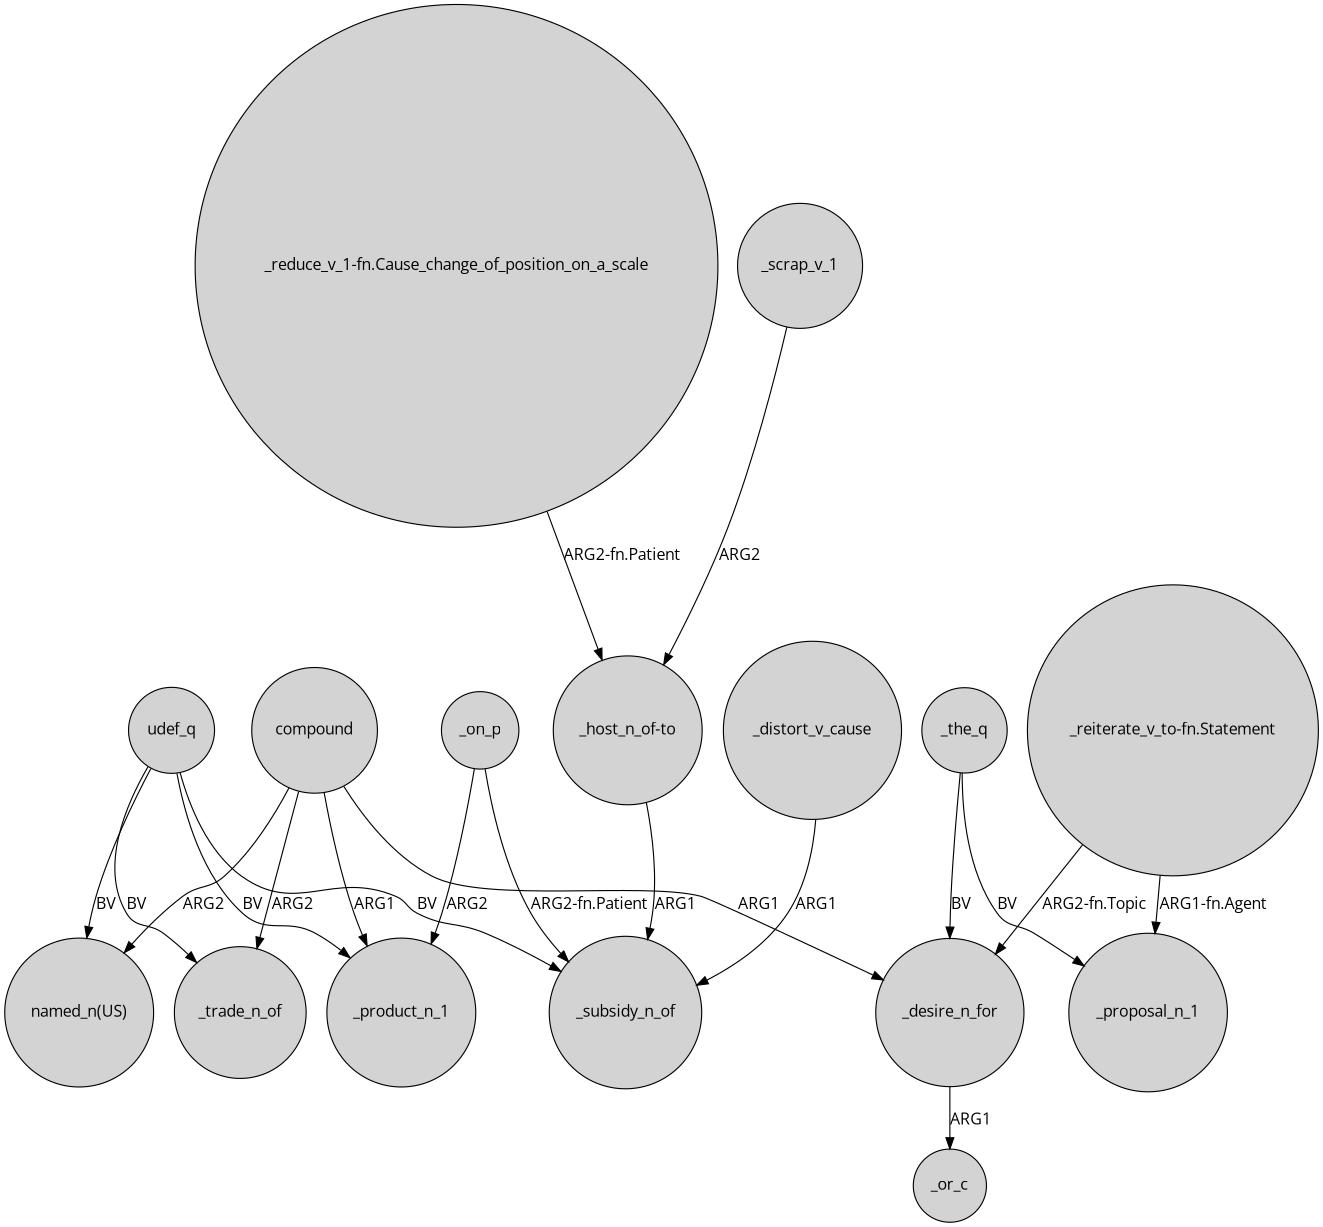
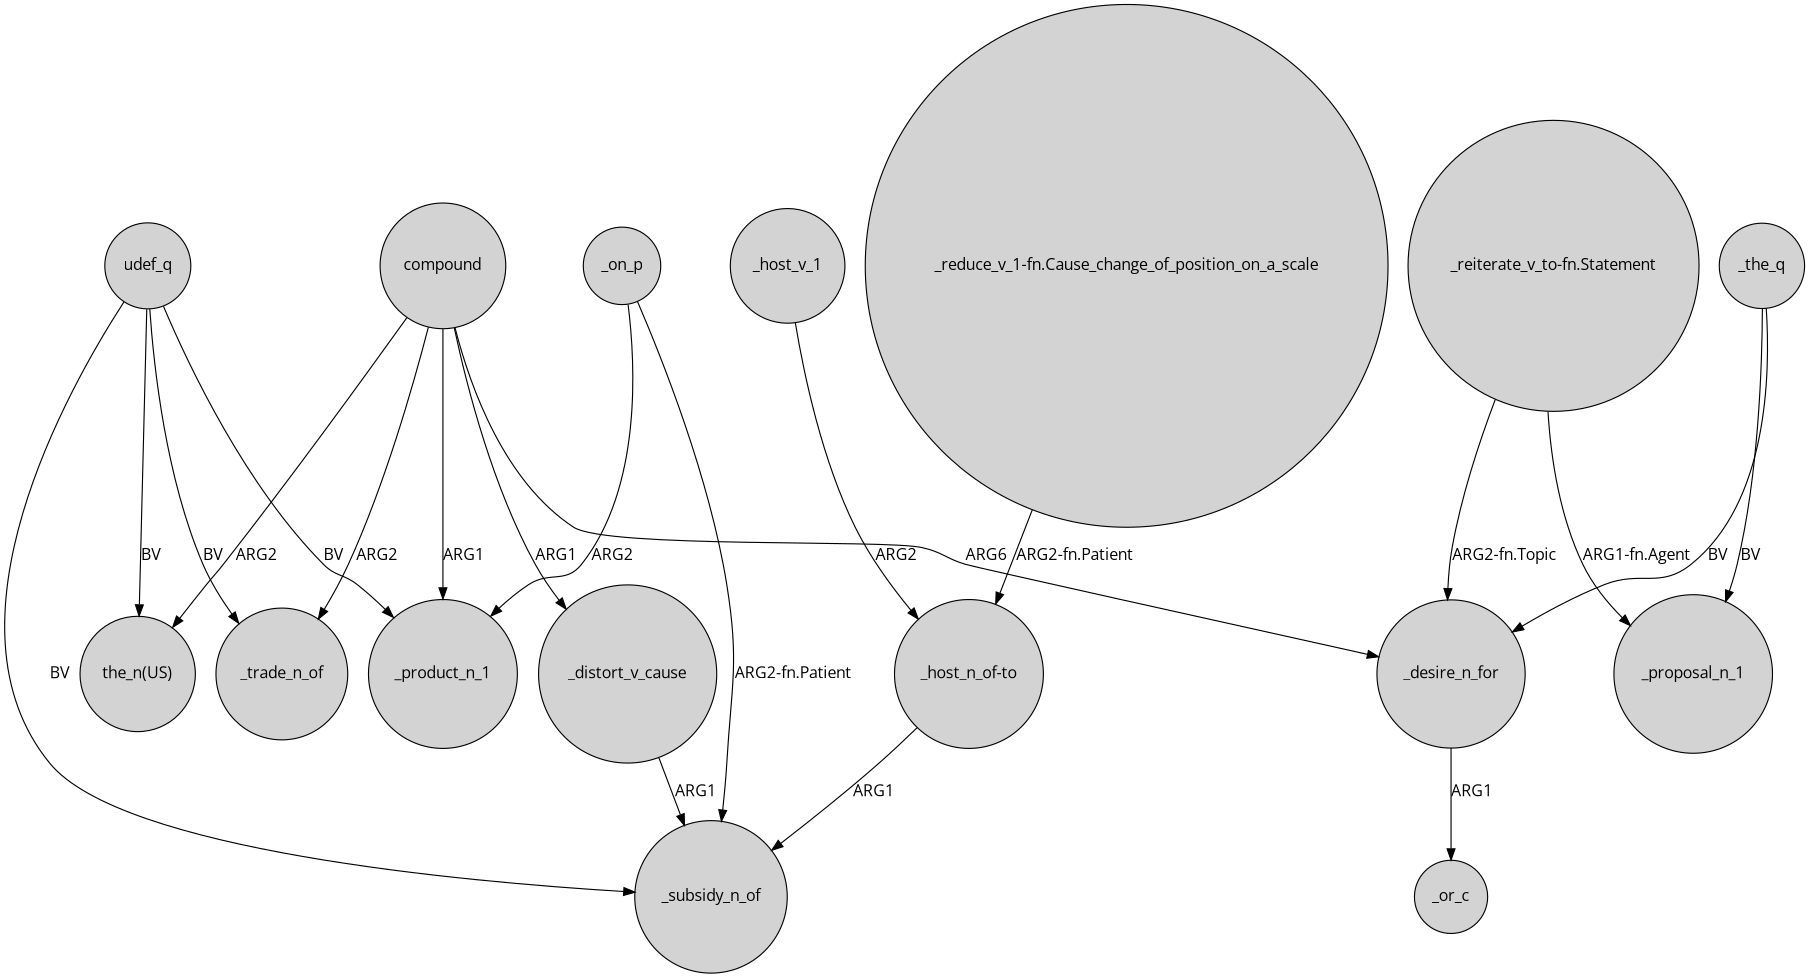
(800, 266) -> (788, 266)
none -> (494, 469)
(759, 905) -> (986, 556)
(79, 1013) -> (138, 674)
